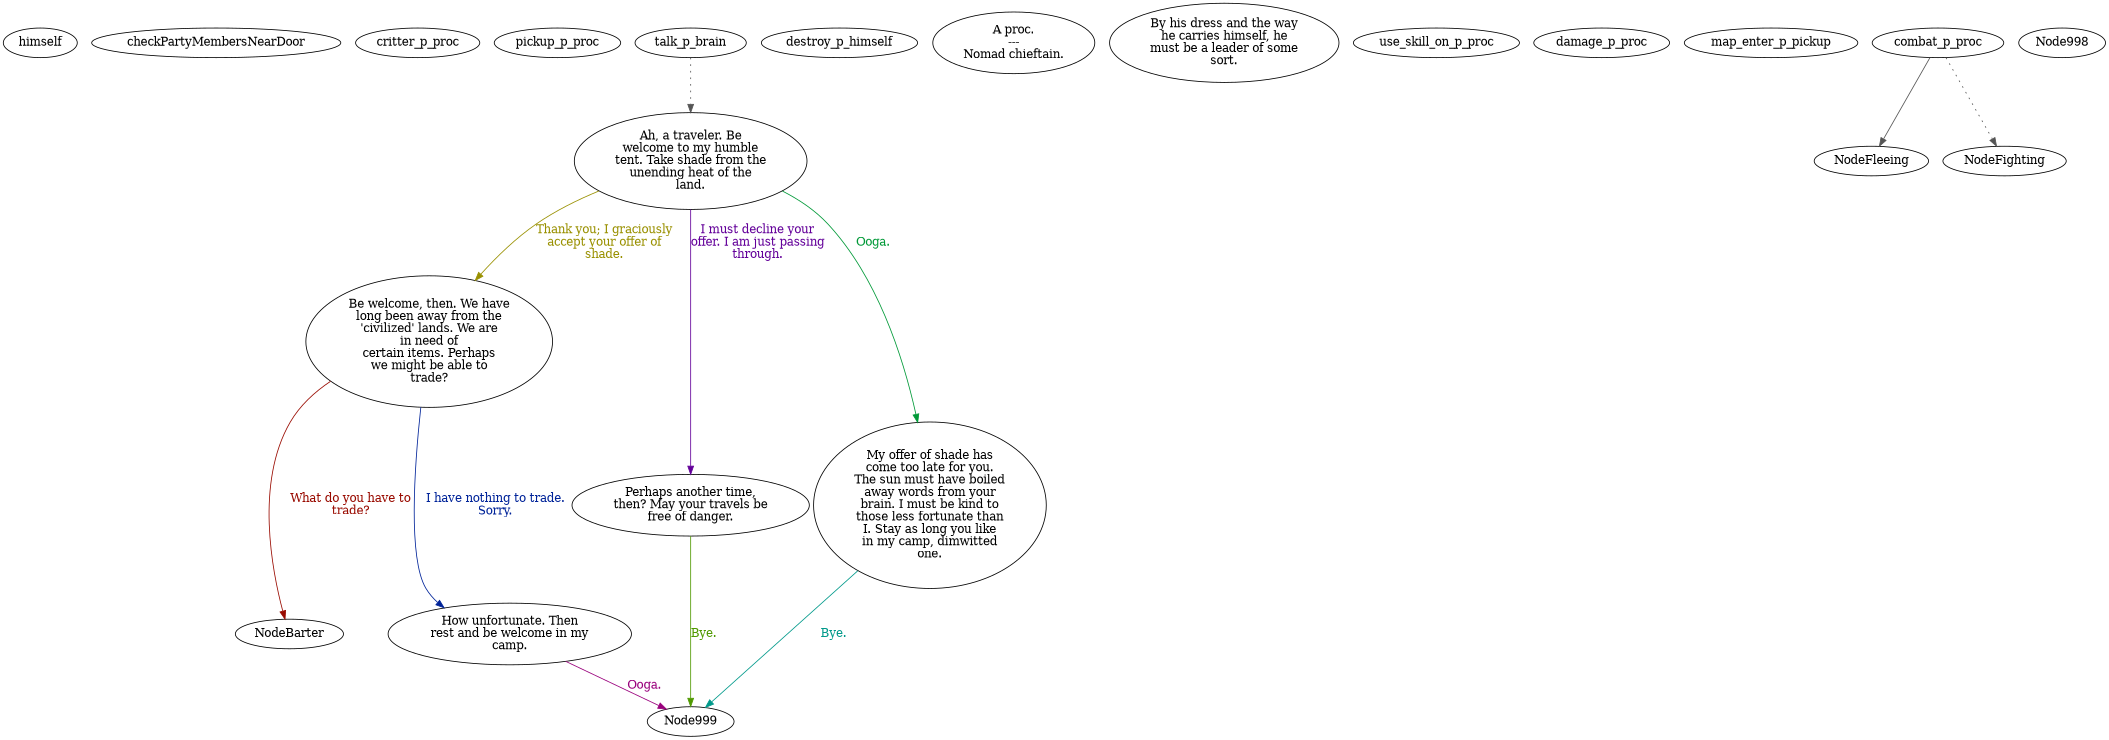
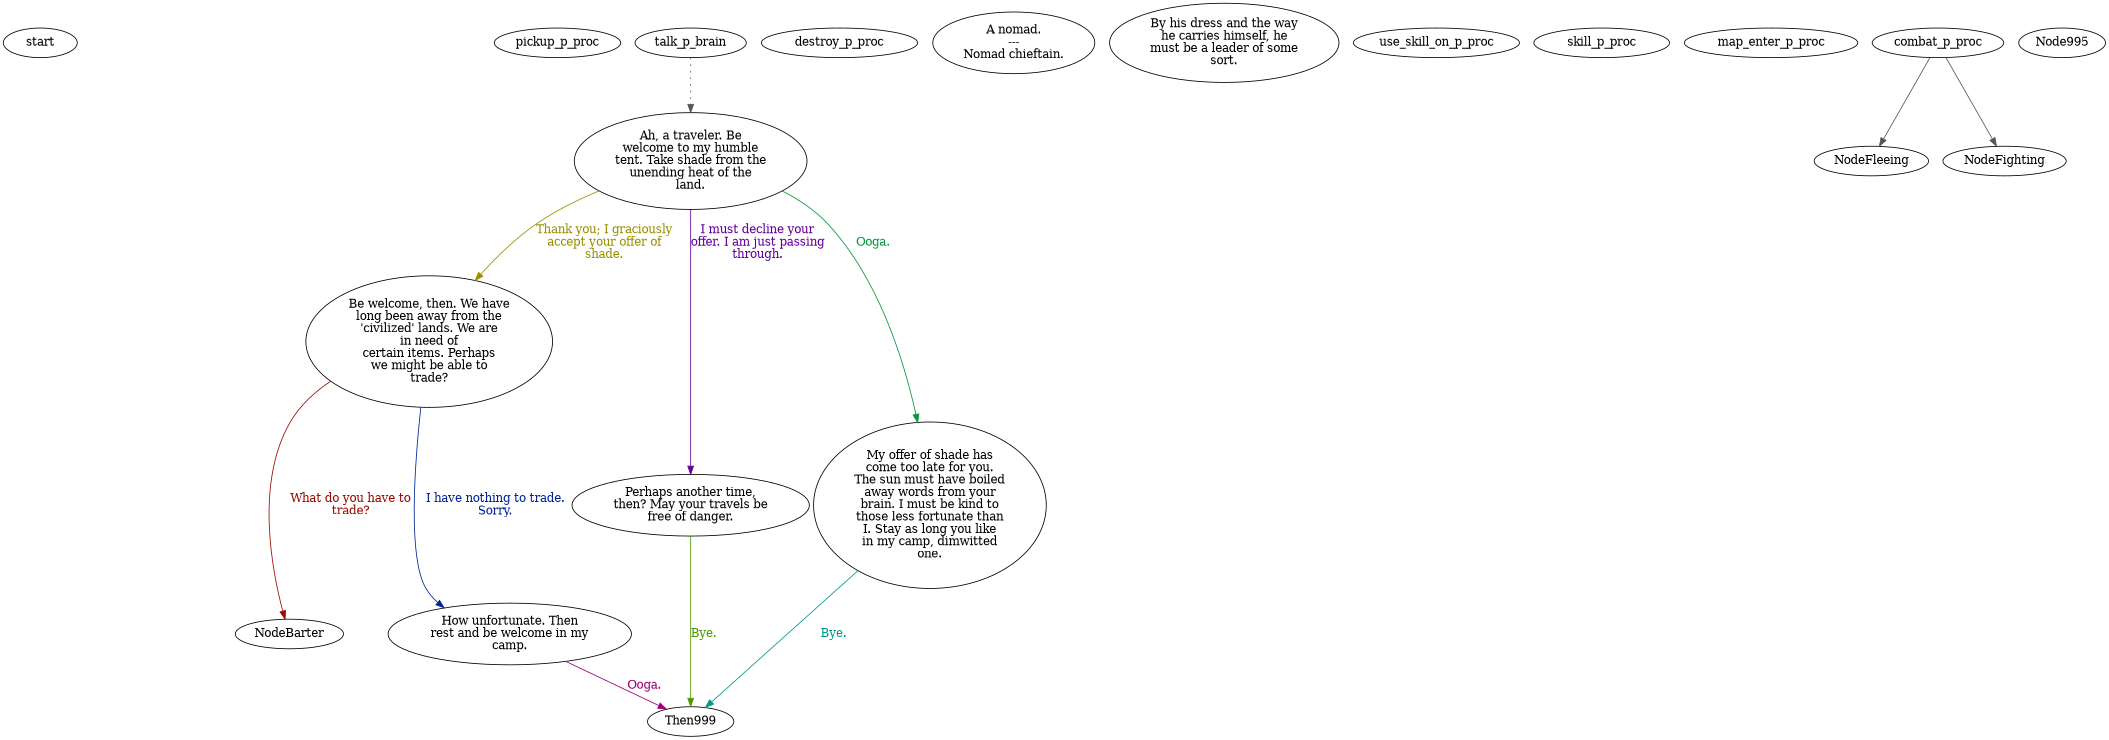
(40, 43) -> (40, 43)
(216, 43) -> none
(418, 43) -> none
(839, 43) -> (839, 43)
(1014, 43) -> (1014, 43)
(1602, 43) -> (1602, 43)
(1771, 43) -> (1771, 43)
(2062, 43) -> (2062, 43)
(1969, 98) -> (1969, 98)
(691, 722) -> (691, 722)
